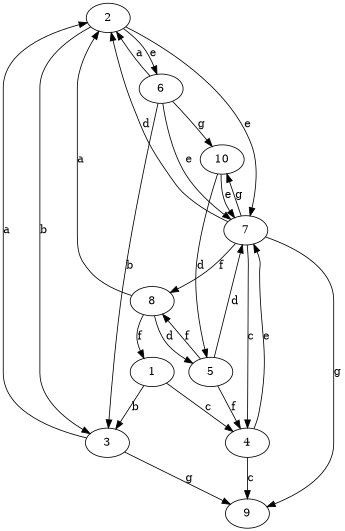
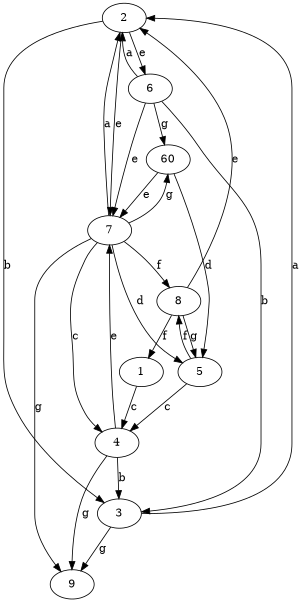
(146, 124) -> (108, 124)
(81, 160) -> (235, 160)
(222, 160) -> (168, 160)
(227, 305) -> (133, 308)
(170, 337) -> (194, 337)
(132, 404) -> (118, 474)
(234, 407) -> (167, 407)
(251, 478) -> (86, 514)
